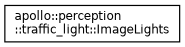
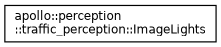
(92, 24) -> (110, 24)
